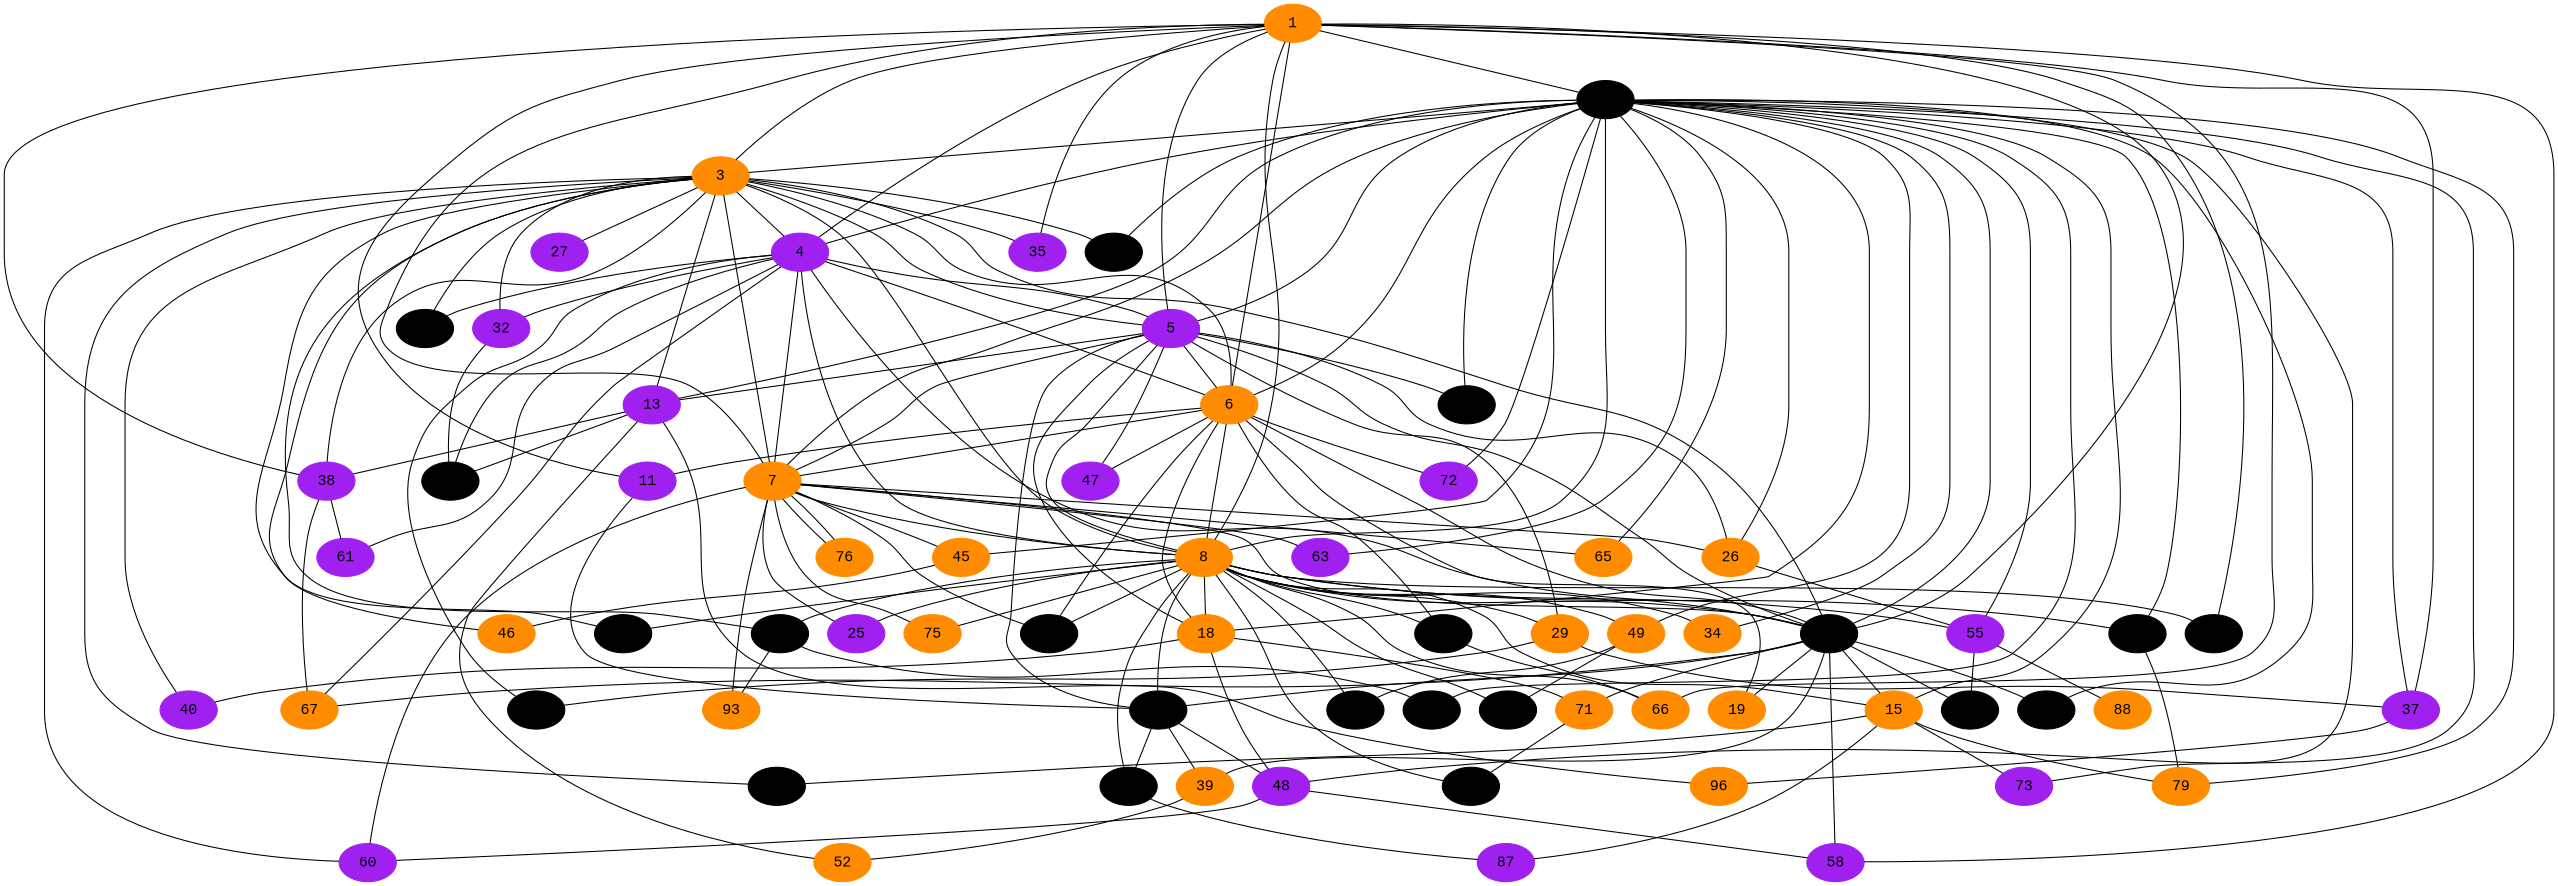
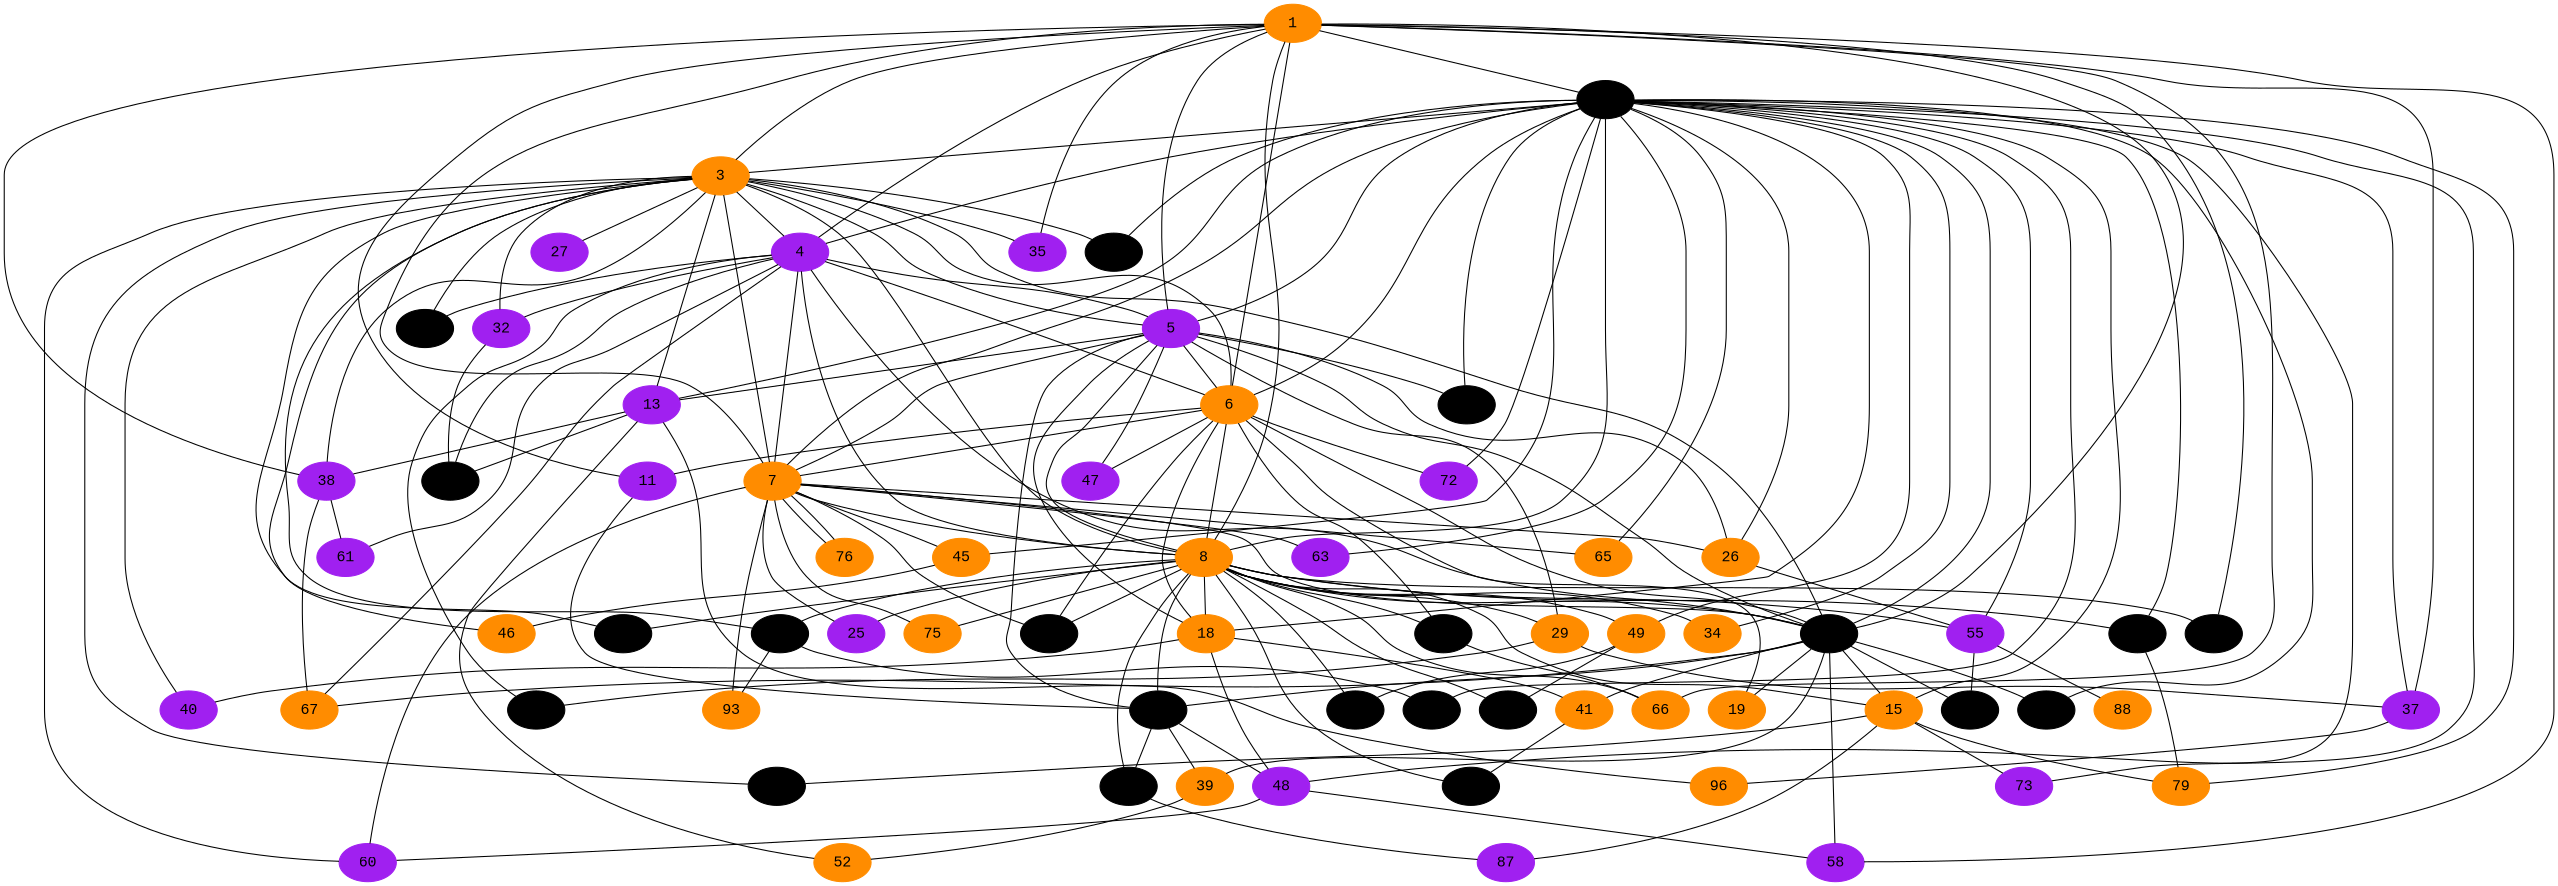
(1584, 710) -> (1584, 710)
